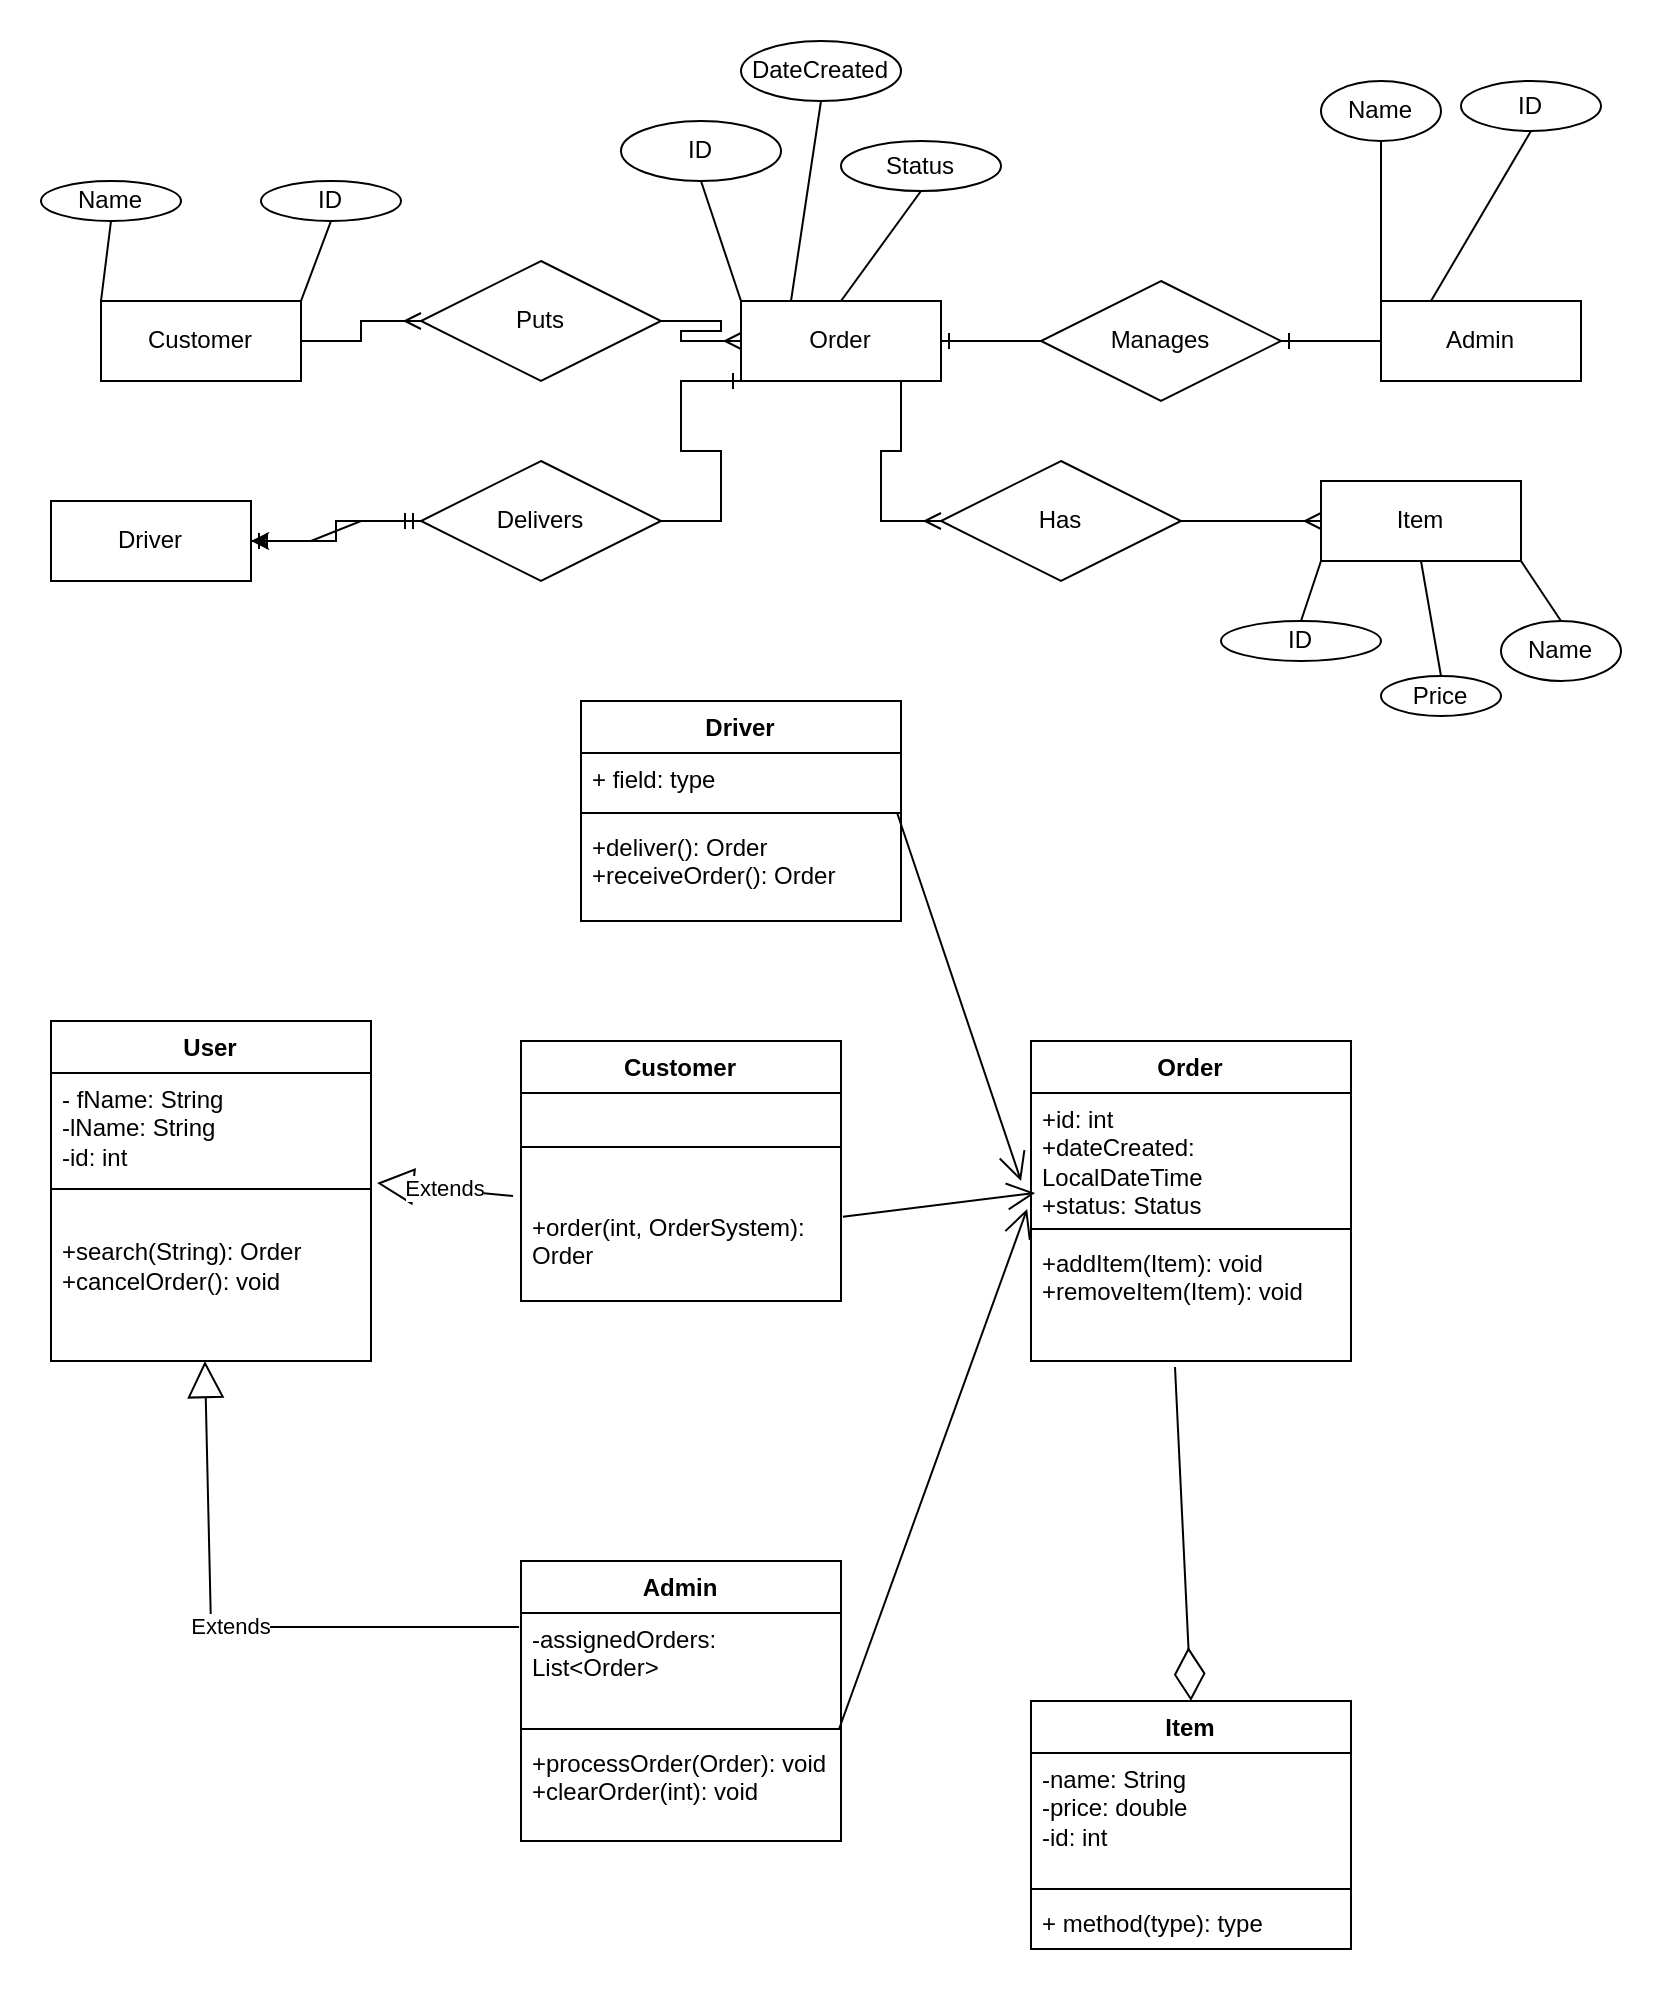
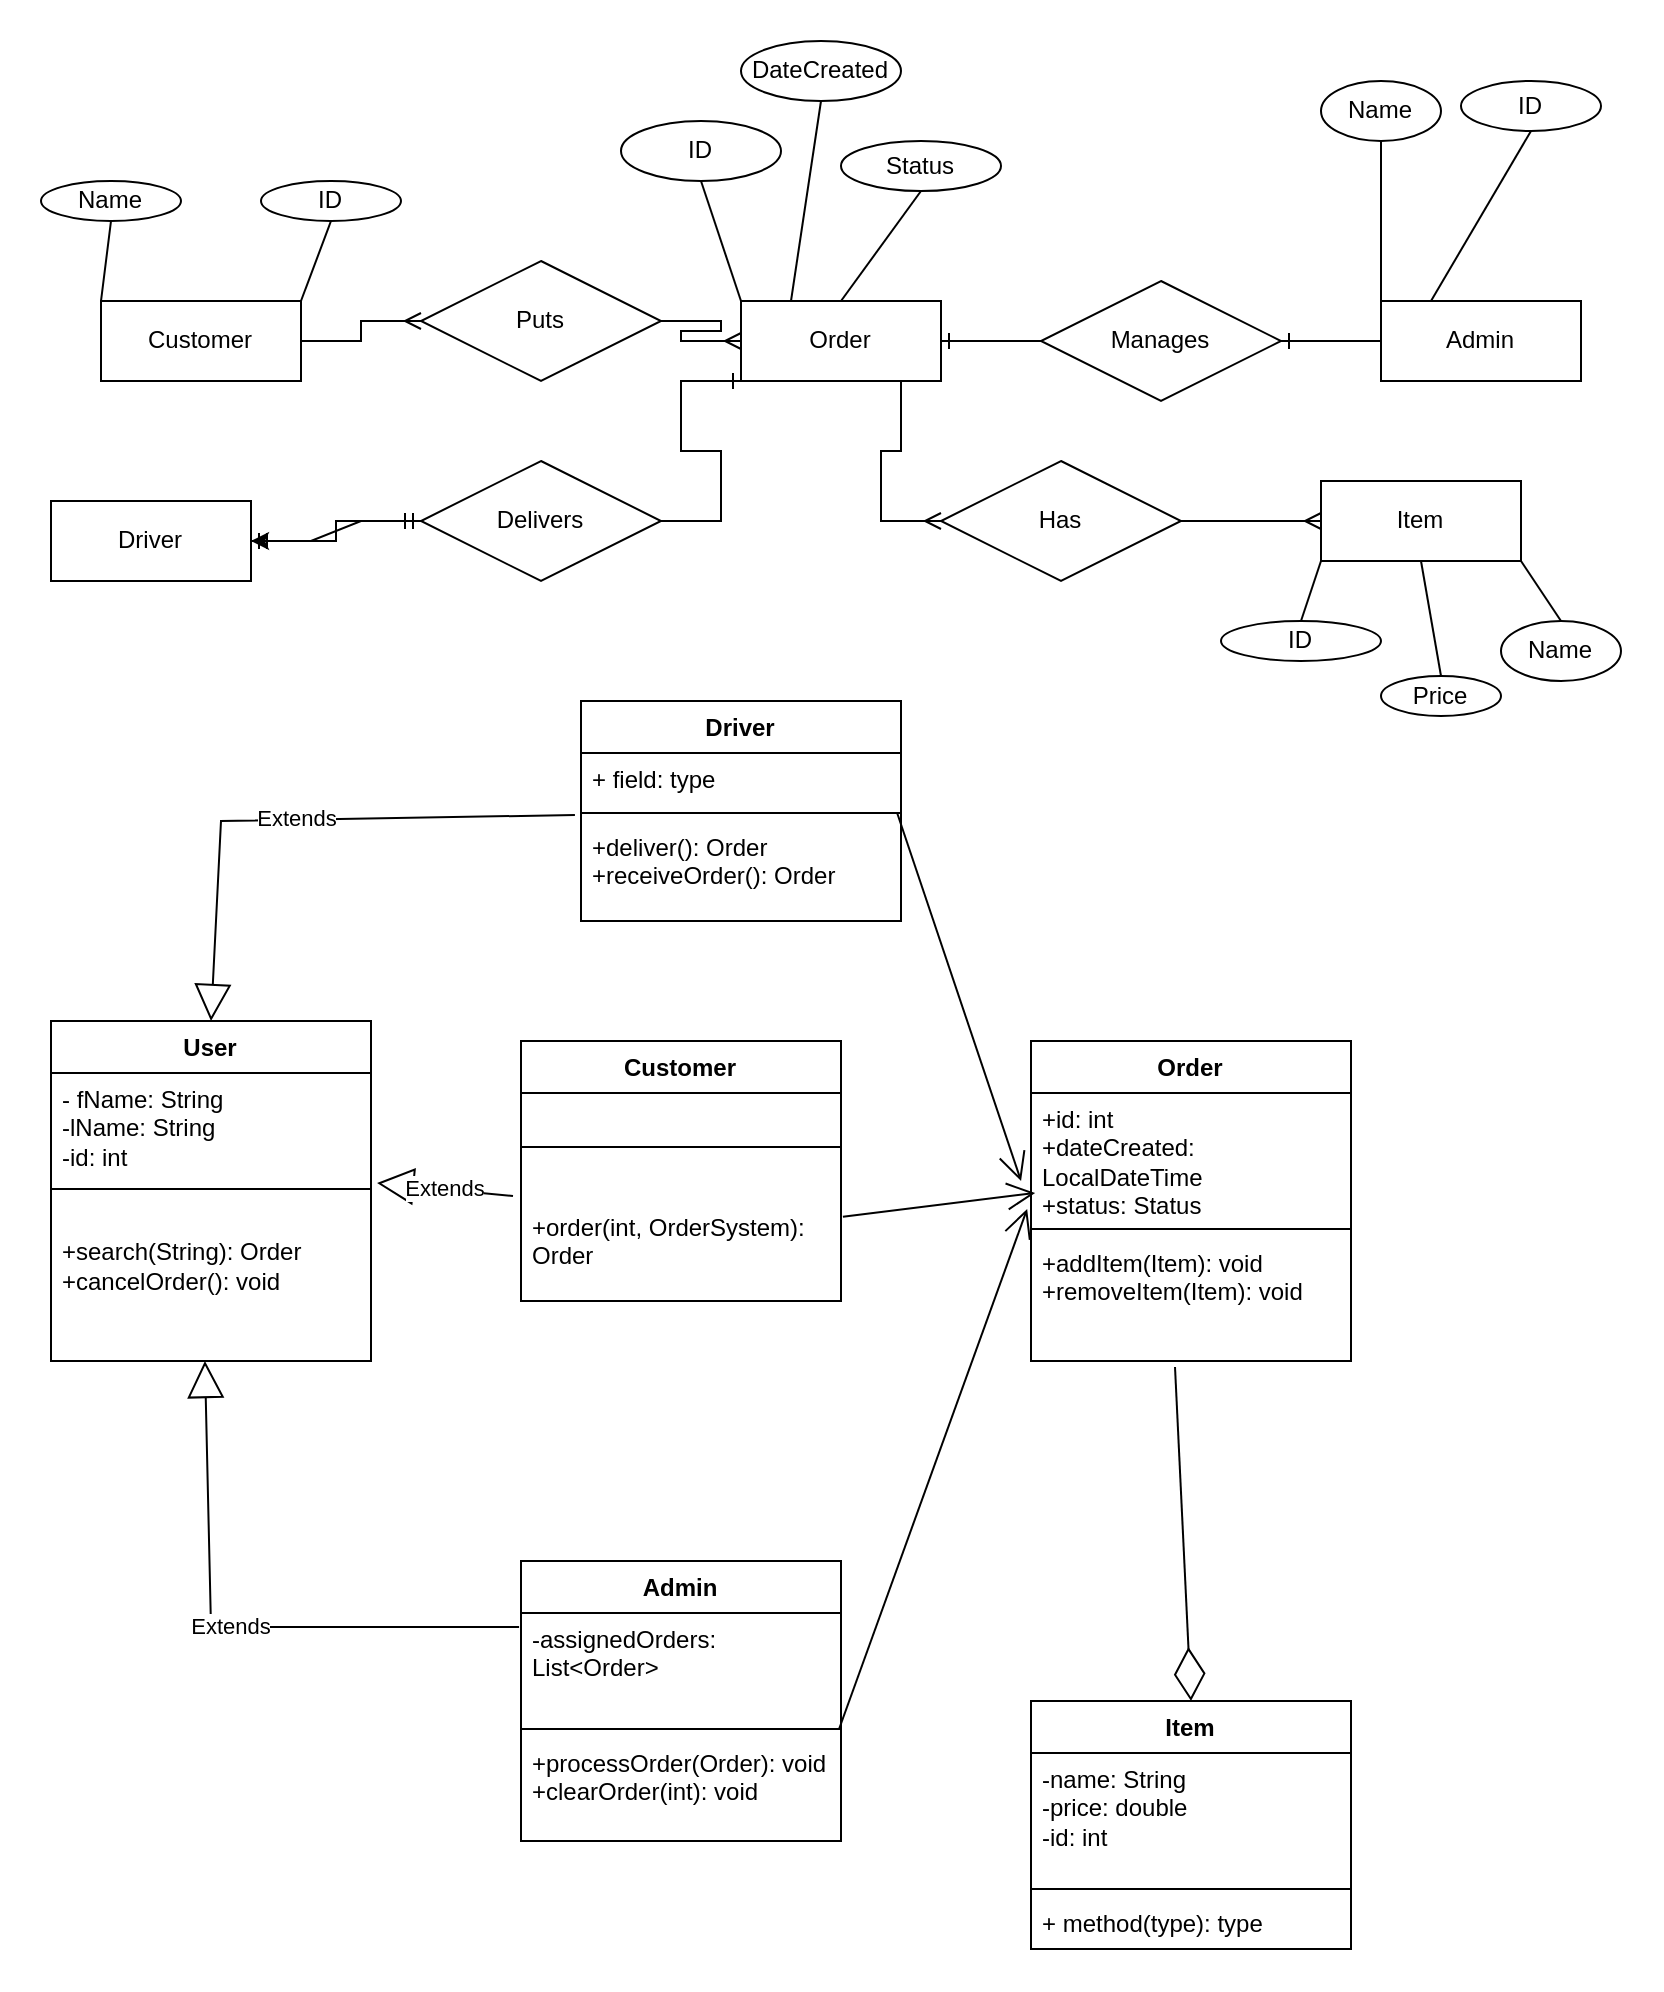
none -> (316, 819)
